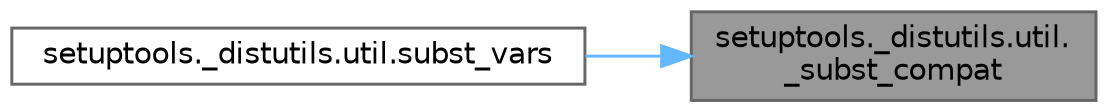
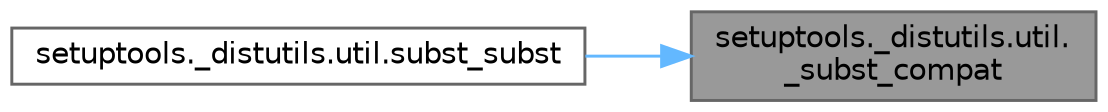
(298, 56) -> (298, 56)
